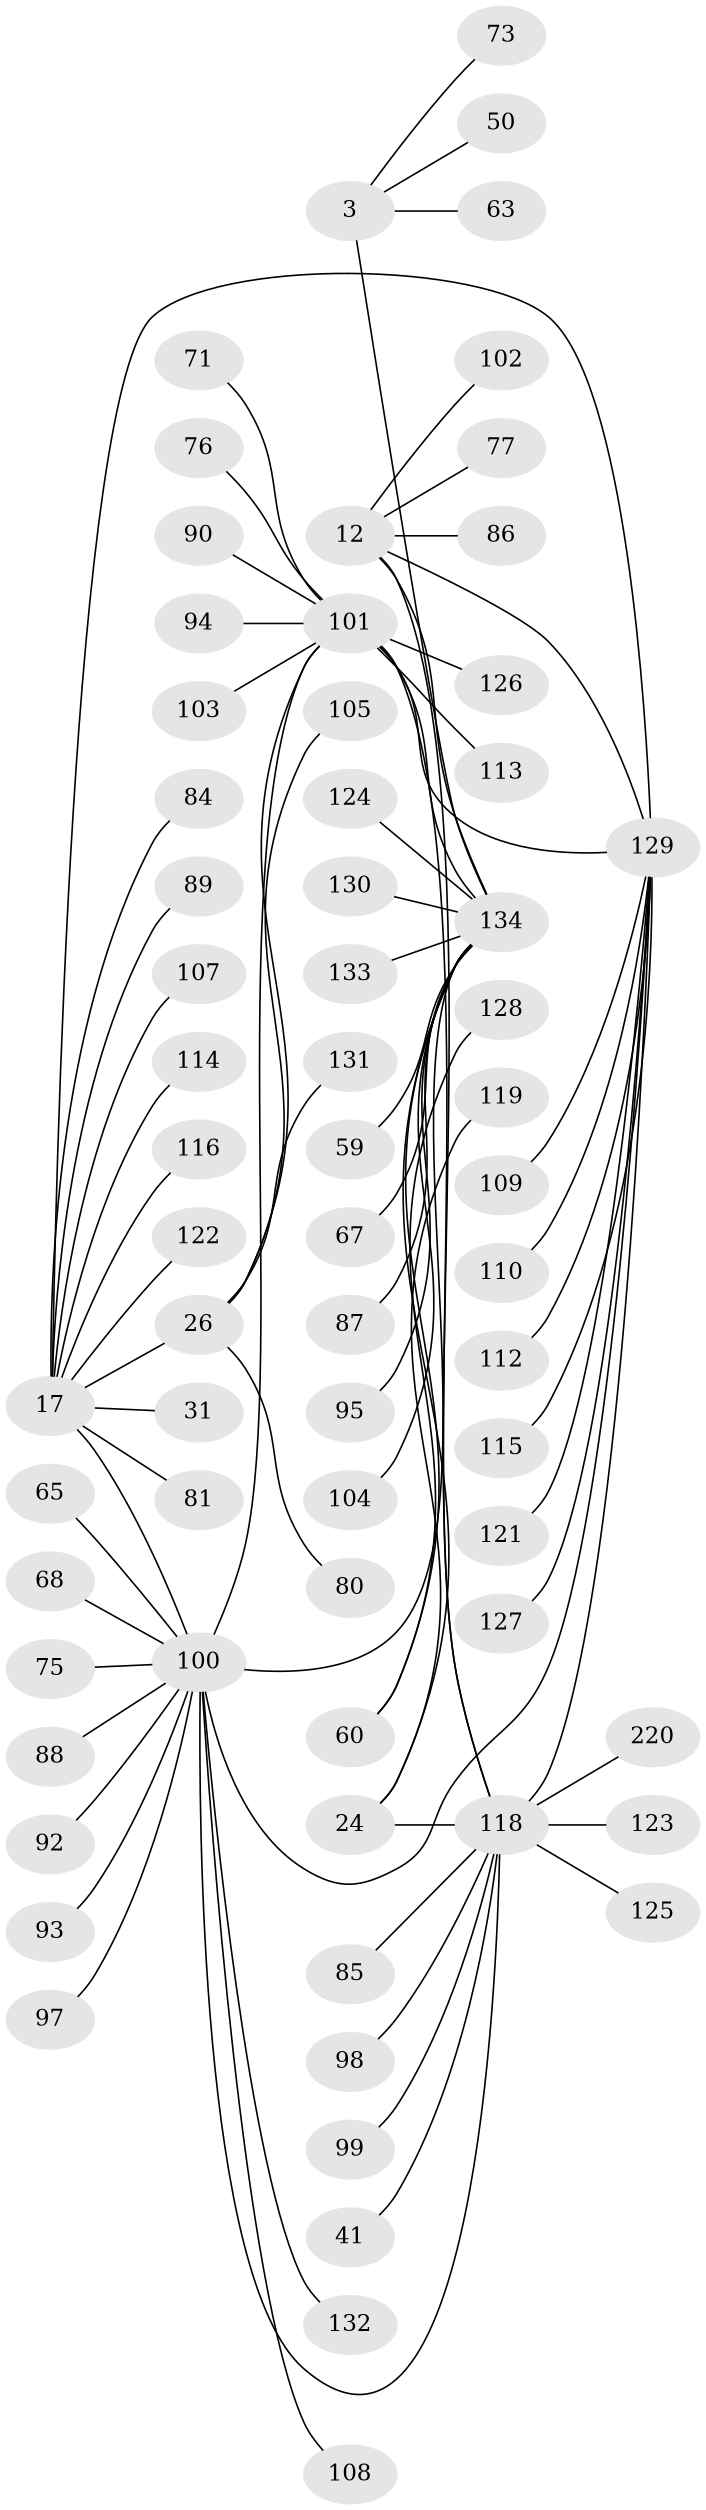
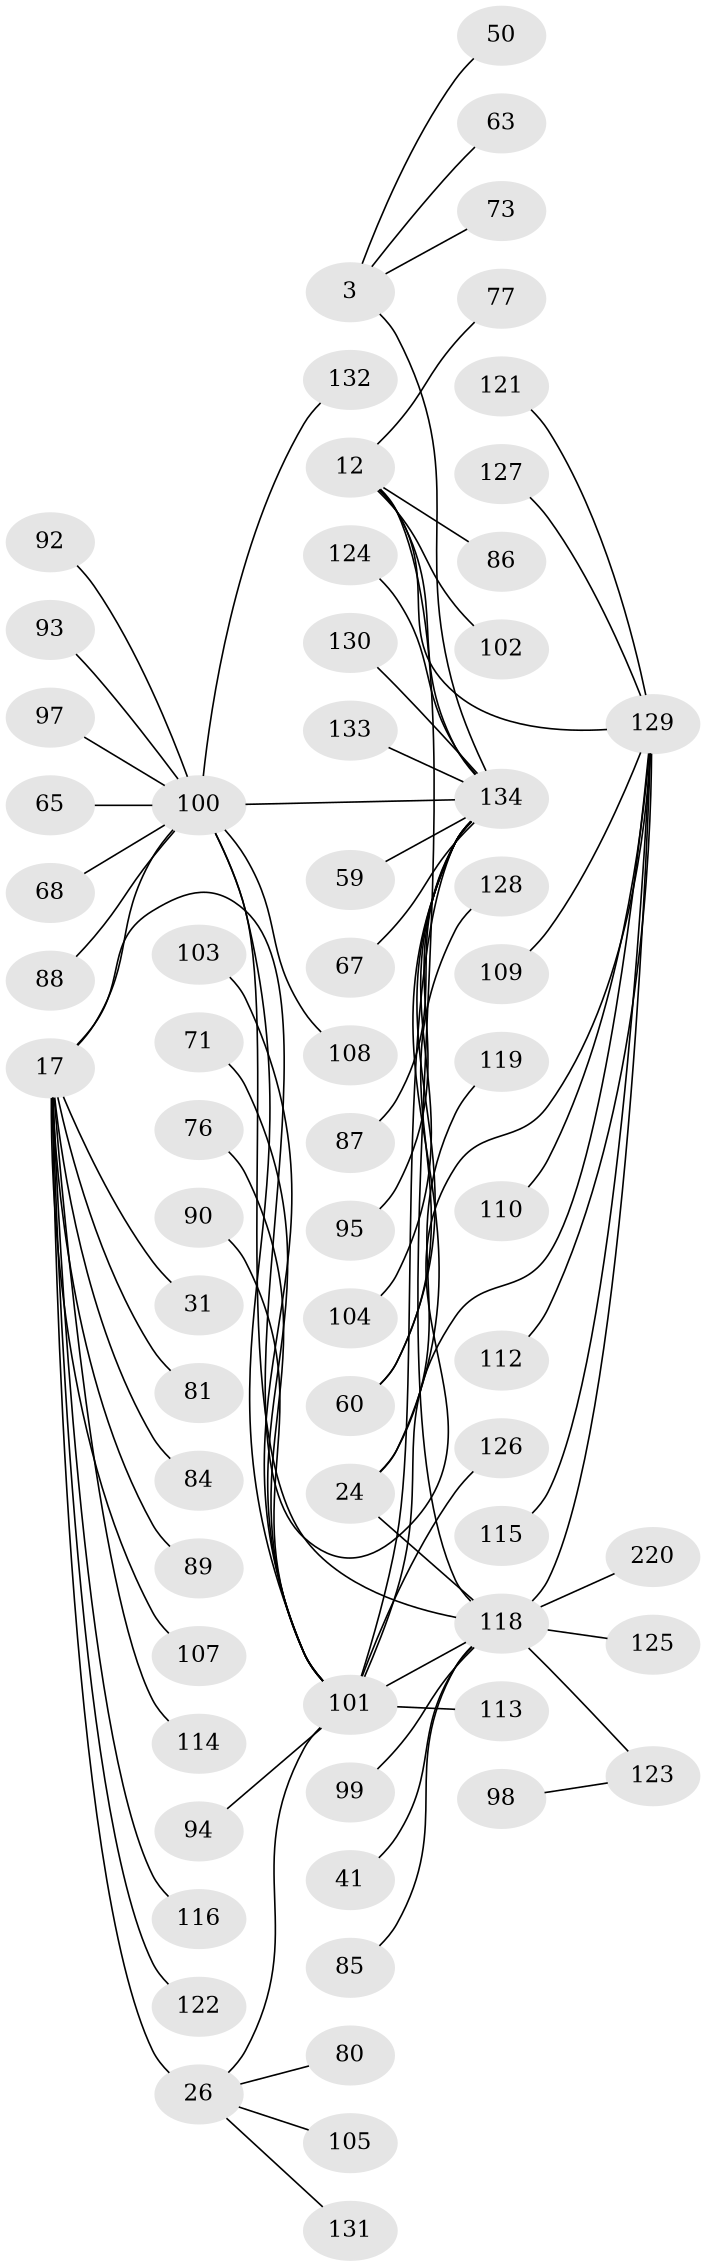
(579, 1553) -> none
(50, 1669) -> none
(440, 1951) -> (576, 1788)
